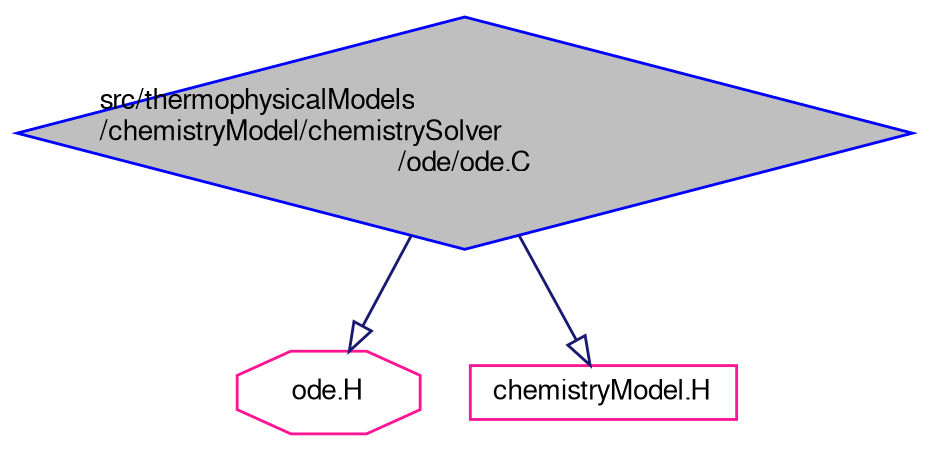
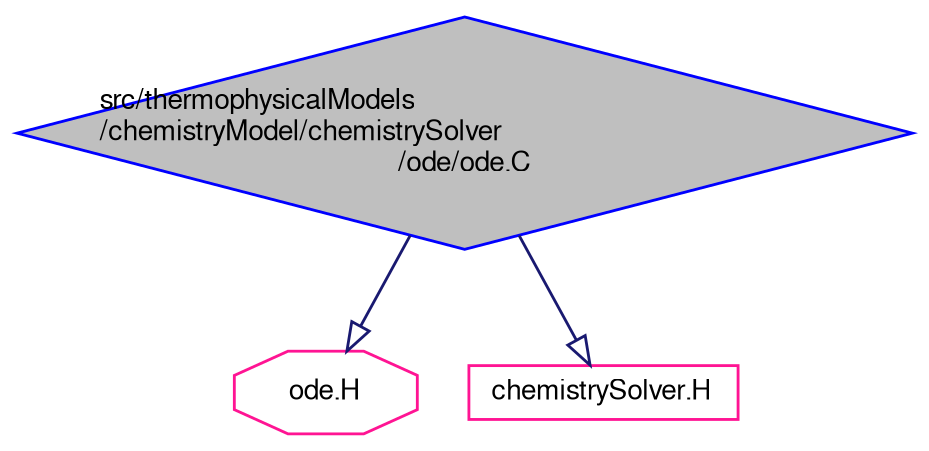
(604, 393) -> (604, 393)
